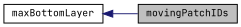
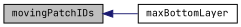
(125, 14) -> (125, 14)
